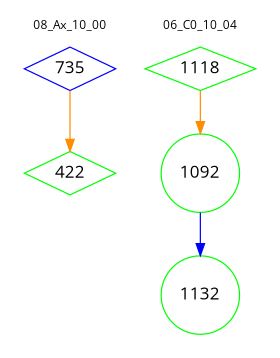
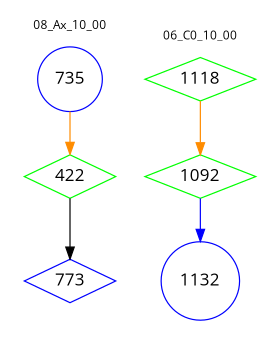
(200, 26) -> (200, 36)
(70, 69) -> (70, 79)
(200, 173) -> (200, 177)
none -> (70, 281)
(200, 295) -> (200, 281)
